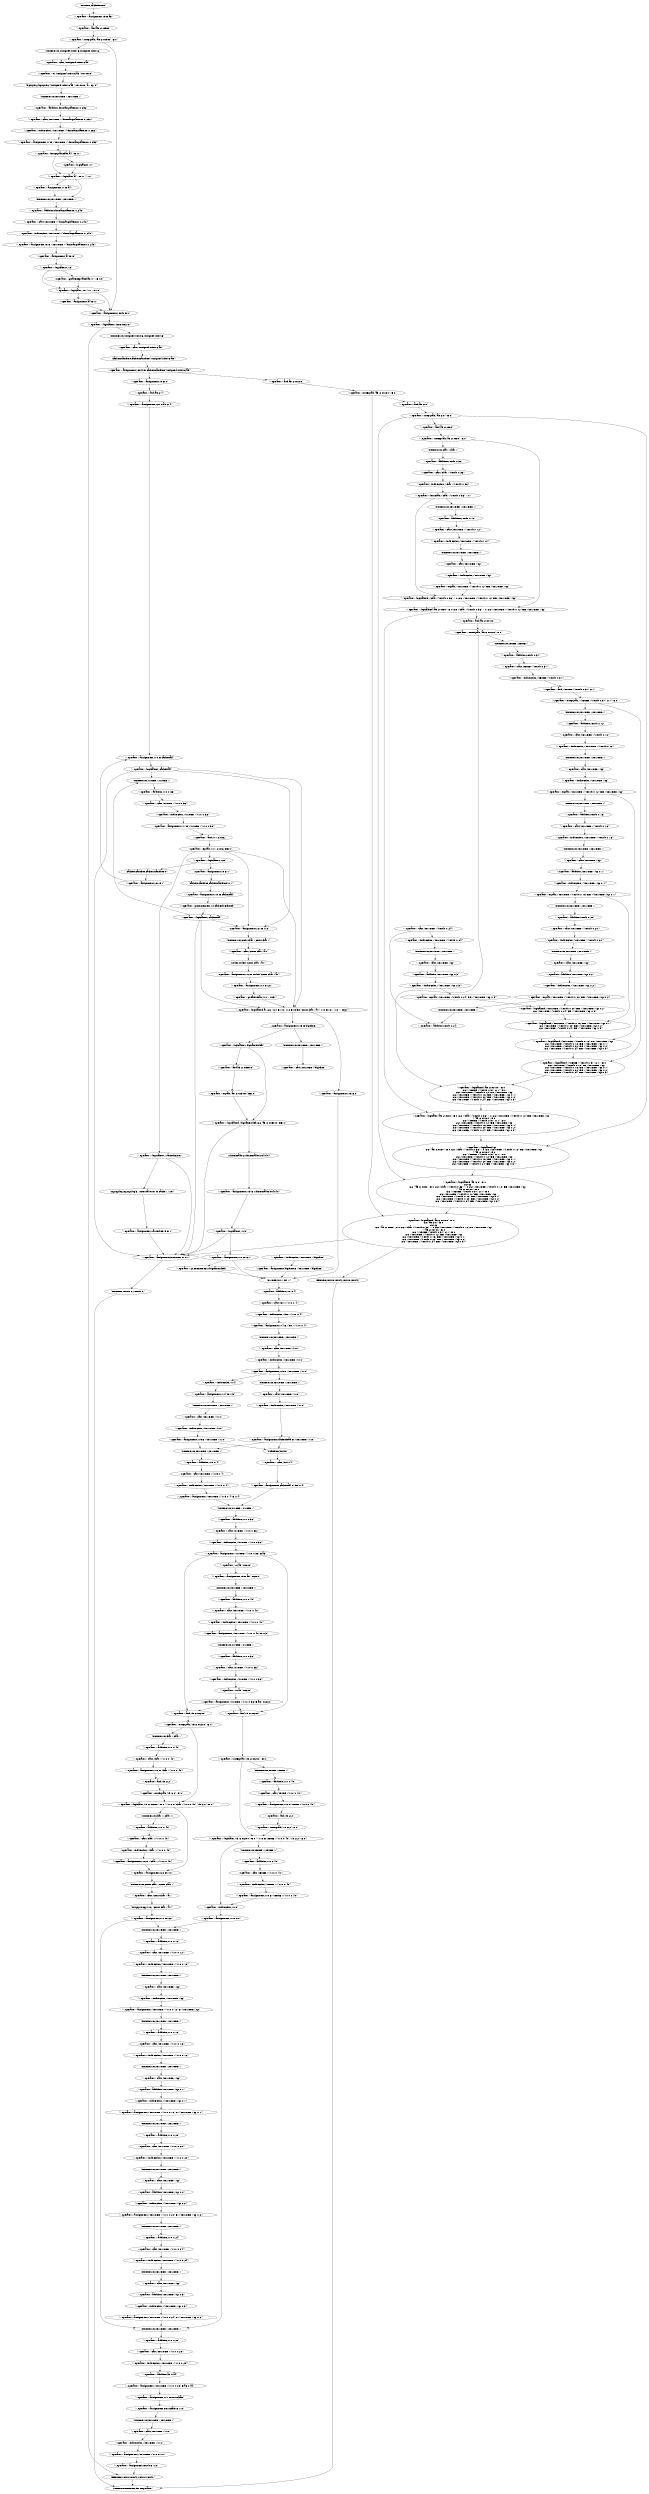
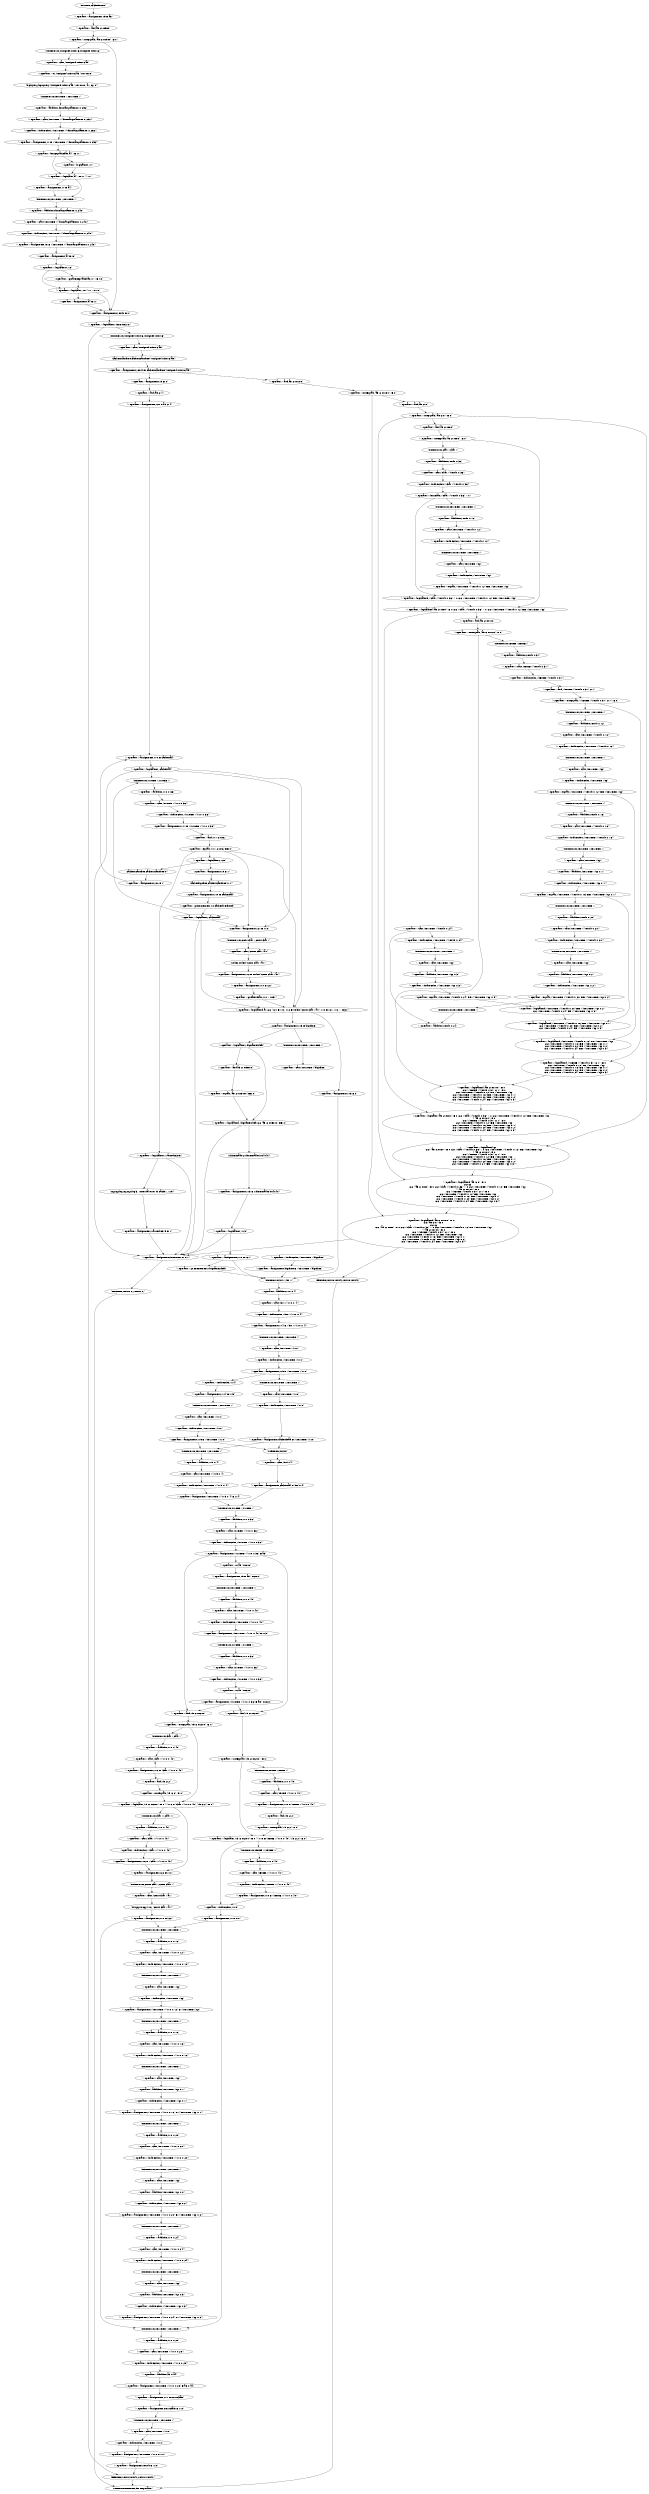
(211, 883) -> (211, 883)
(279, 1280) -> (279, 1280)
(153, 1764) -> (155, 1765)
